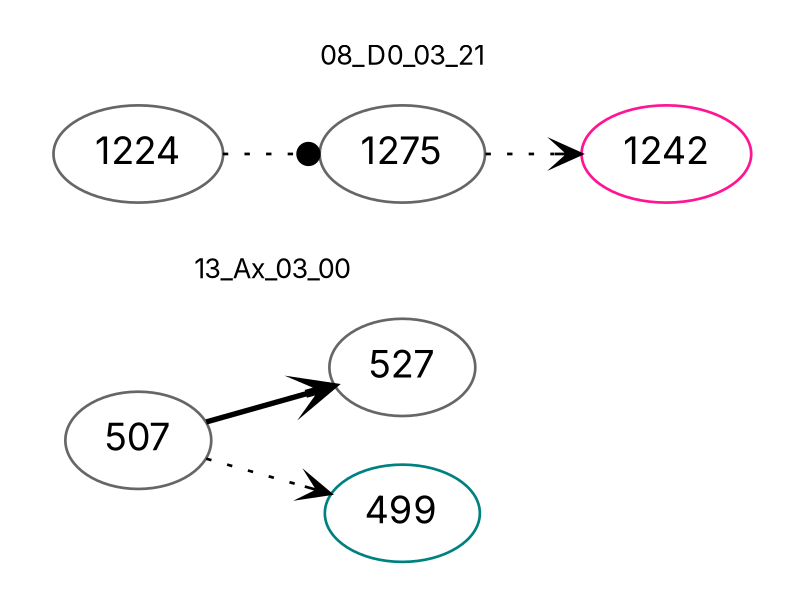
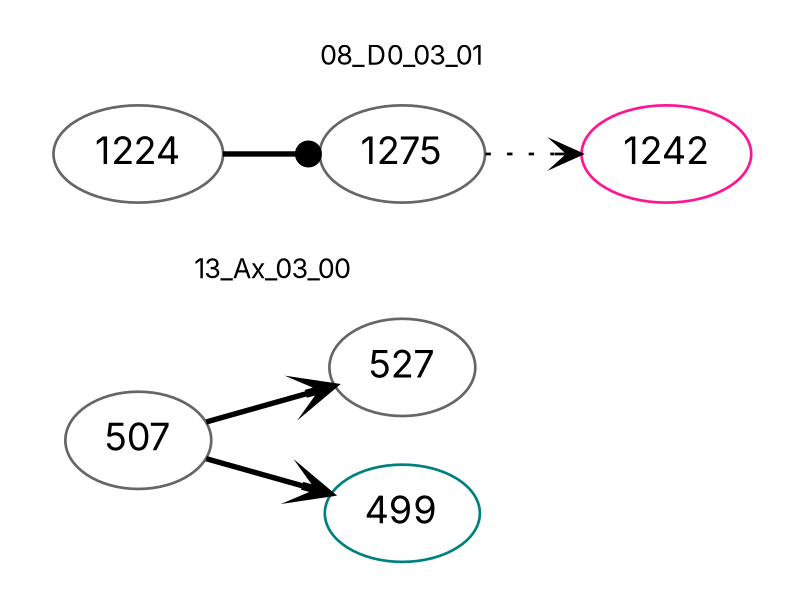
(402, 58) -> (402, 58)
(260, 154) -> (260, 154)
(255, 473) -> (255, 473)
